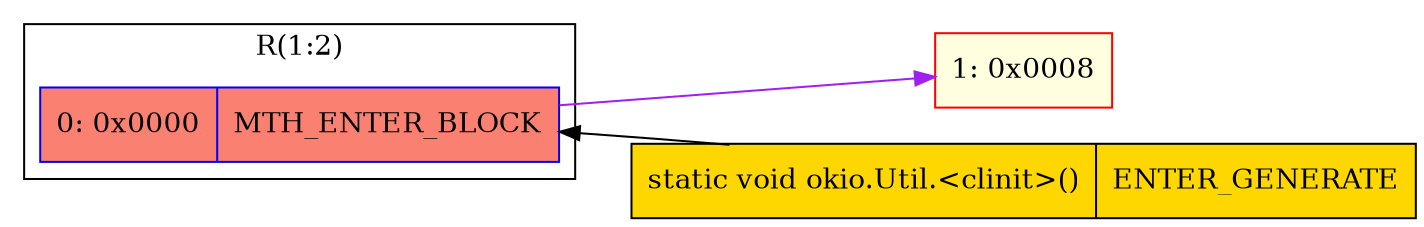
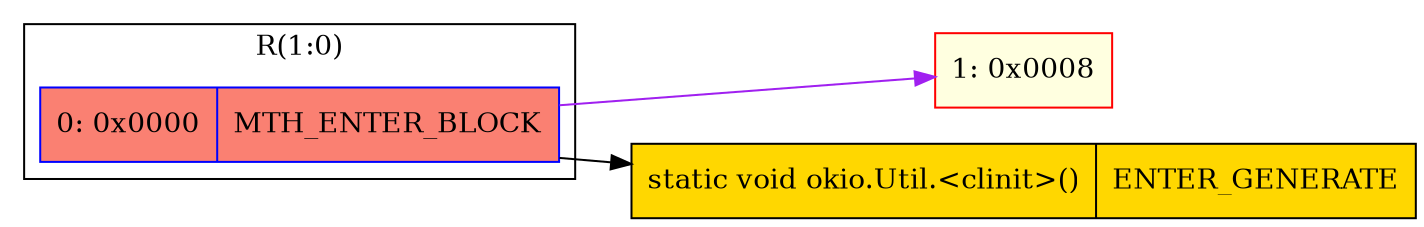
(300, 47) -> (300, 47)
(655, 139) -> (588, 160)
